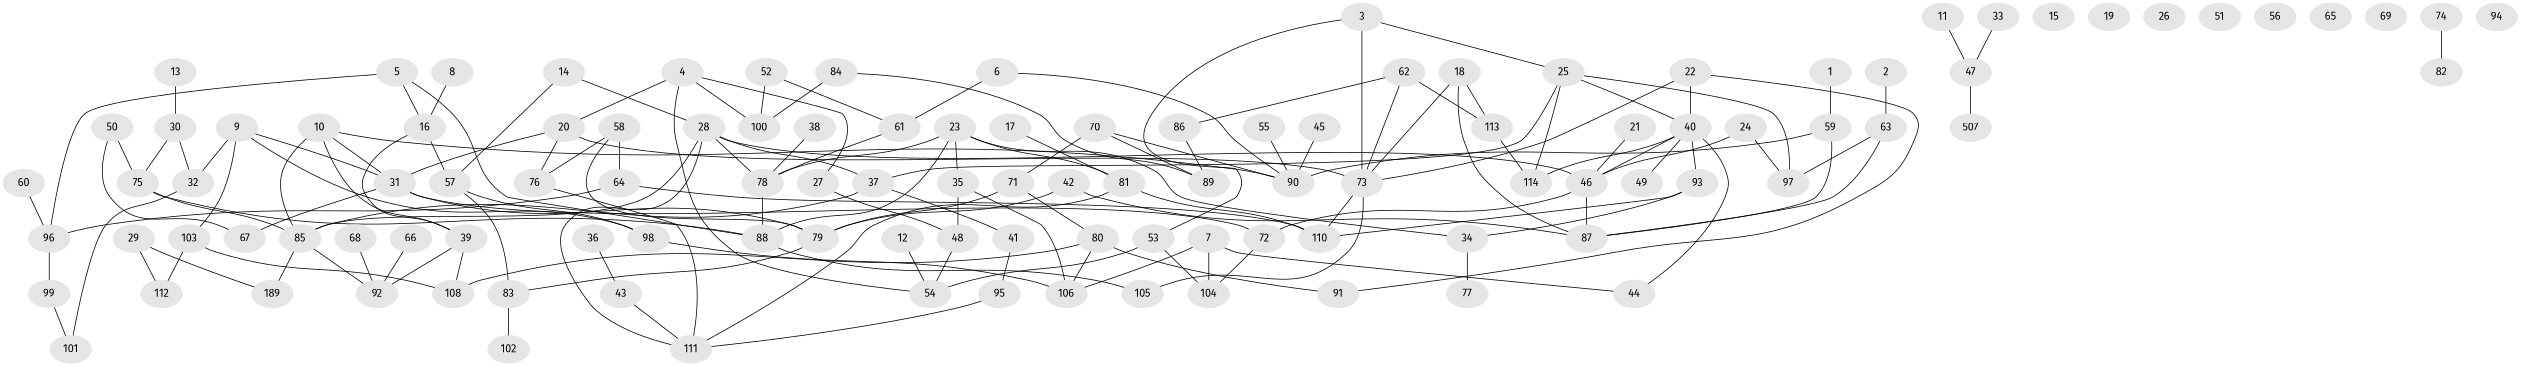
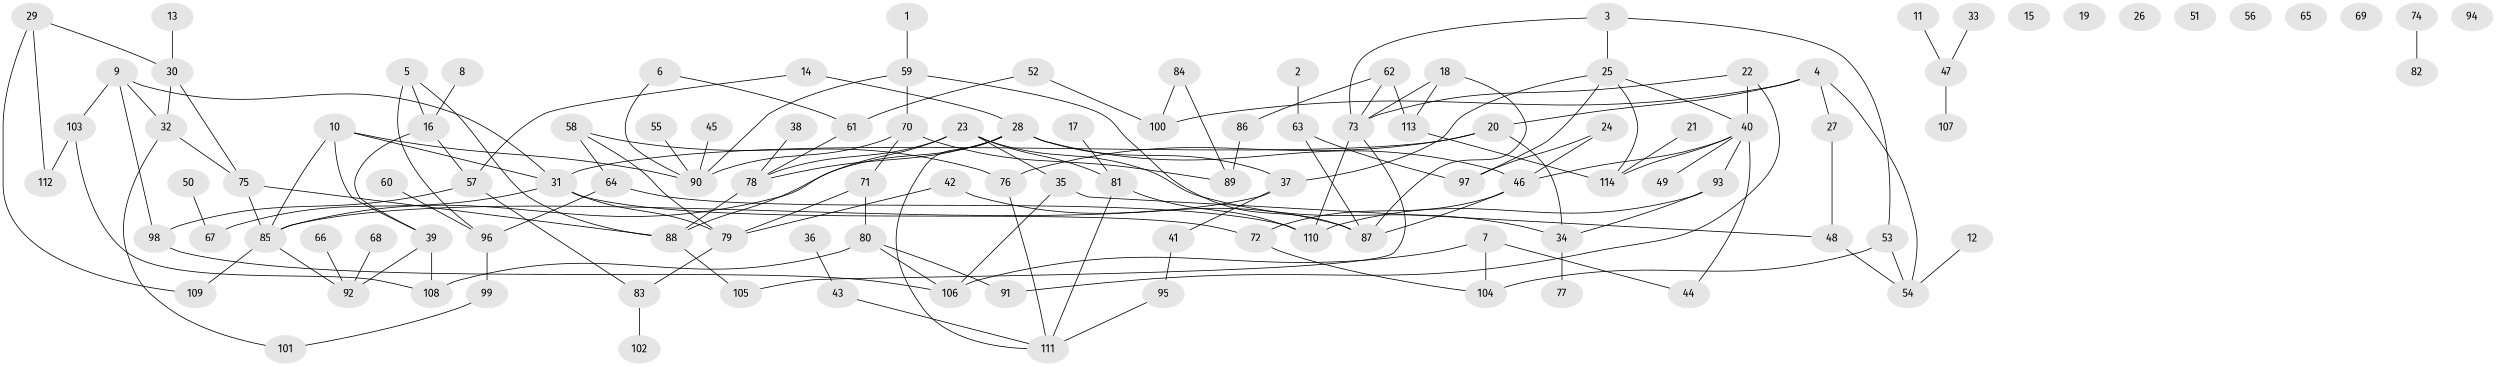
none -> (104, 43)
none -> (907, 99)
(1971, 128) -> (1946, 128)
(125, 155) -> (205, 155)
(770, 159) -> (1553, 180)
(1605, 162) -> (1655, 152)
(272, 294) -> (195, 294)
